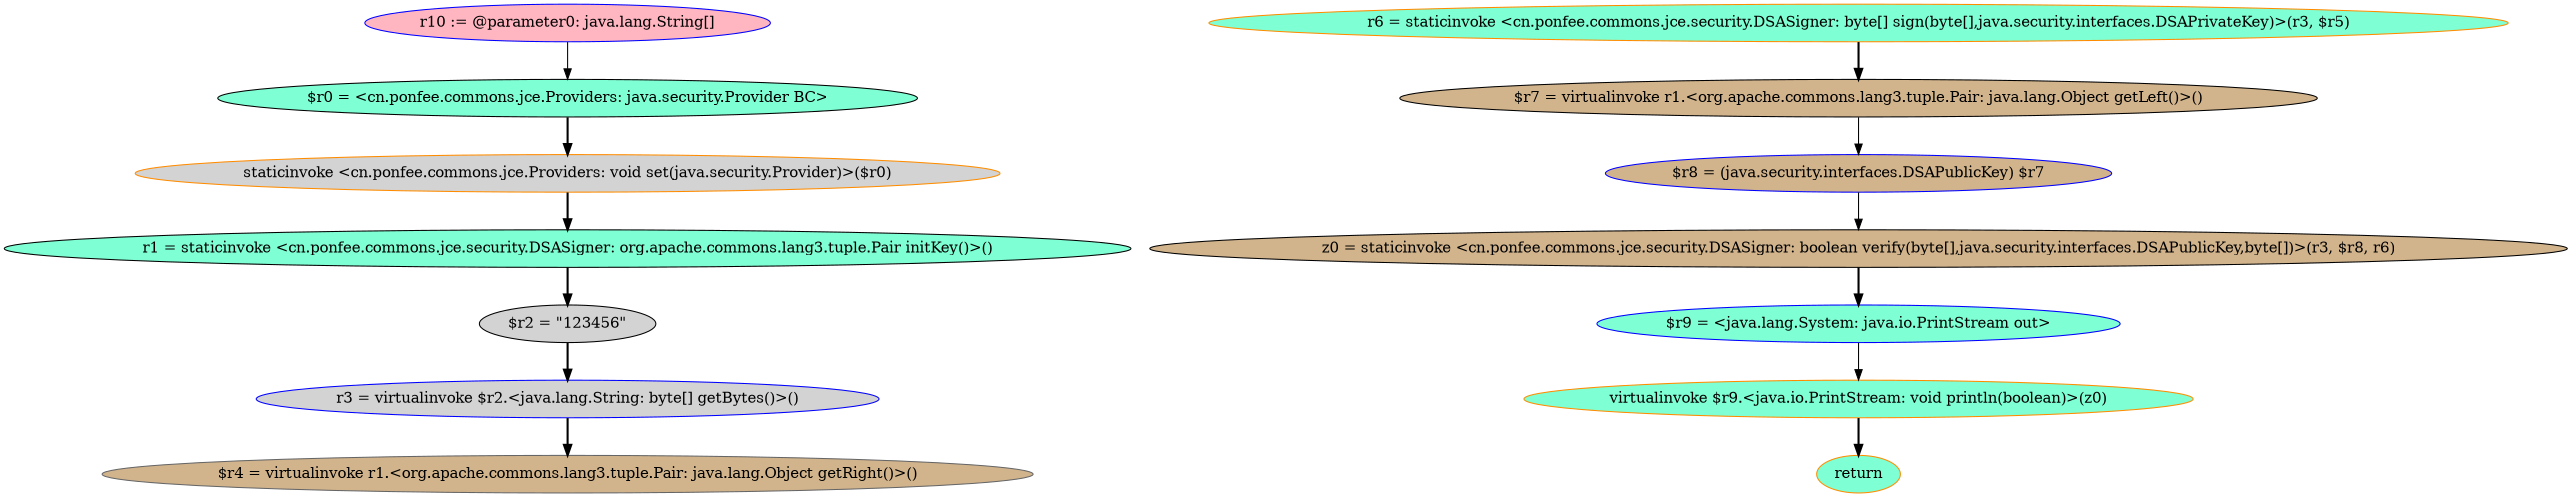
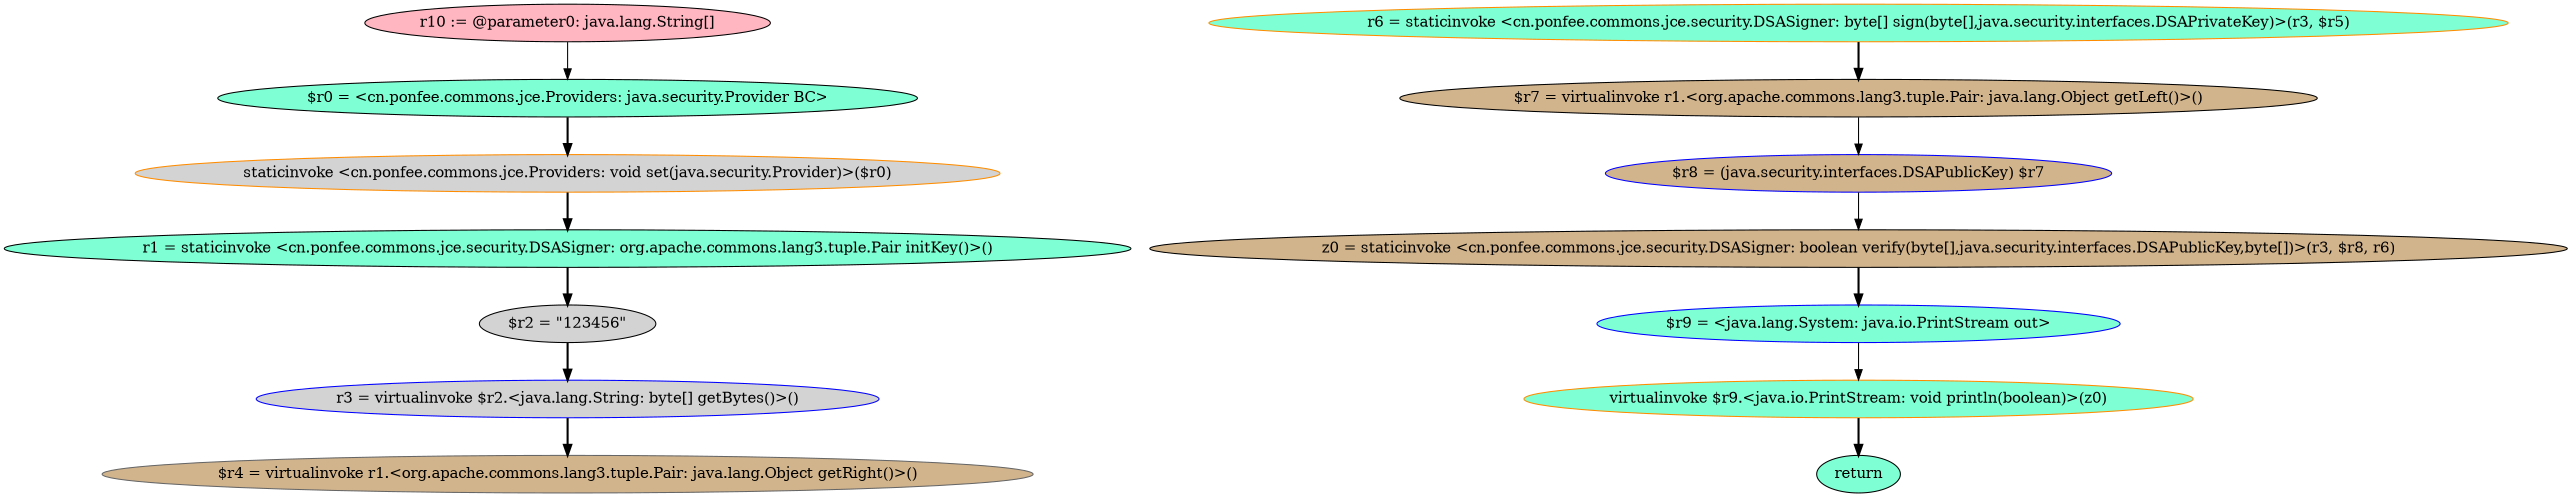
(568, 23) -> (568, 23)
(1859, 474) -> (1859, 474)
